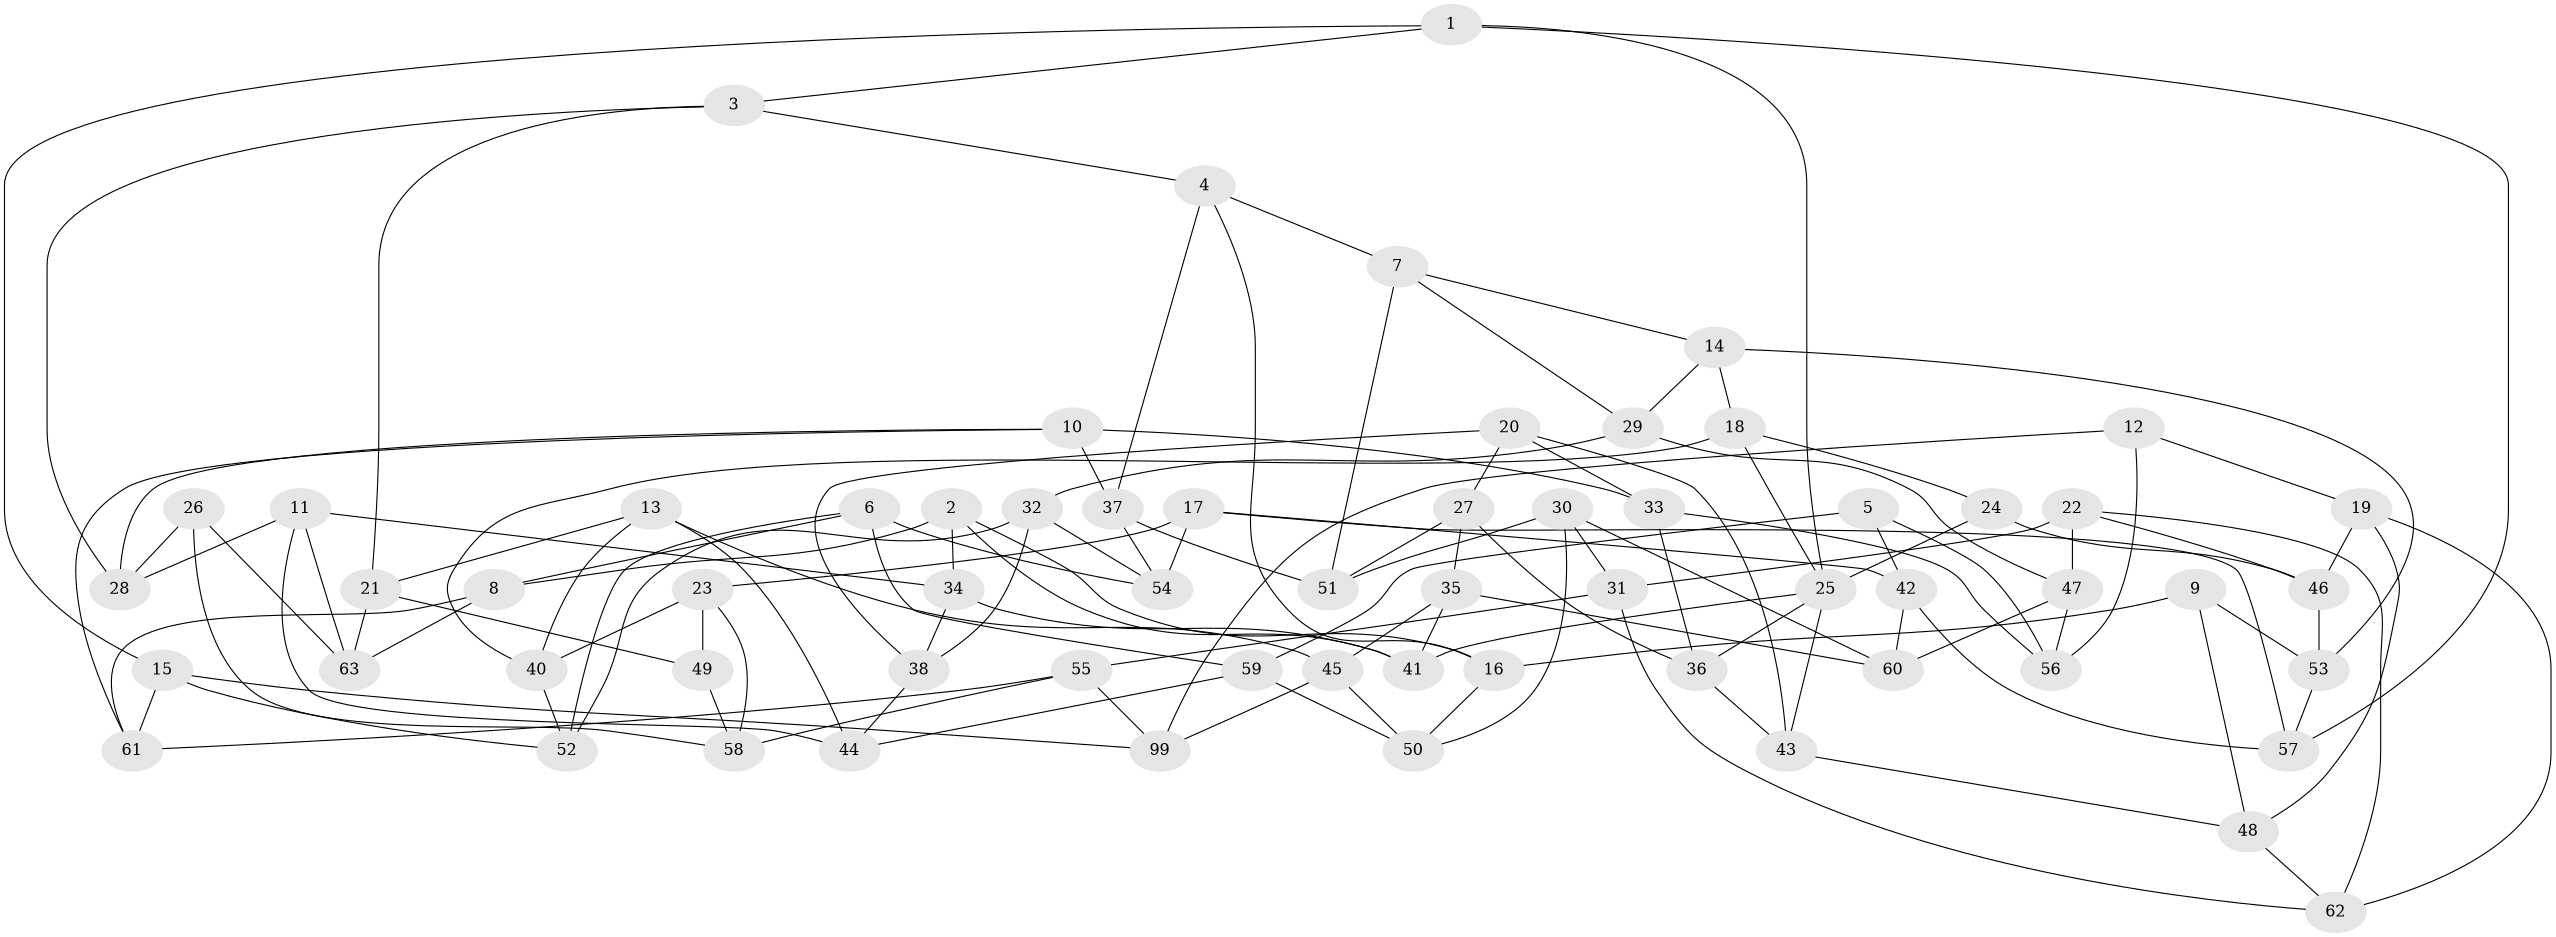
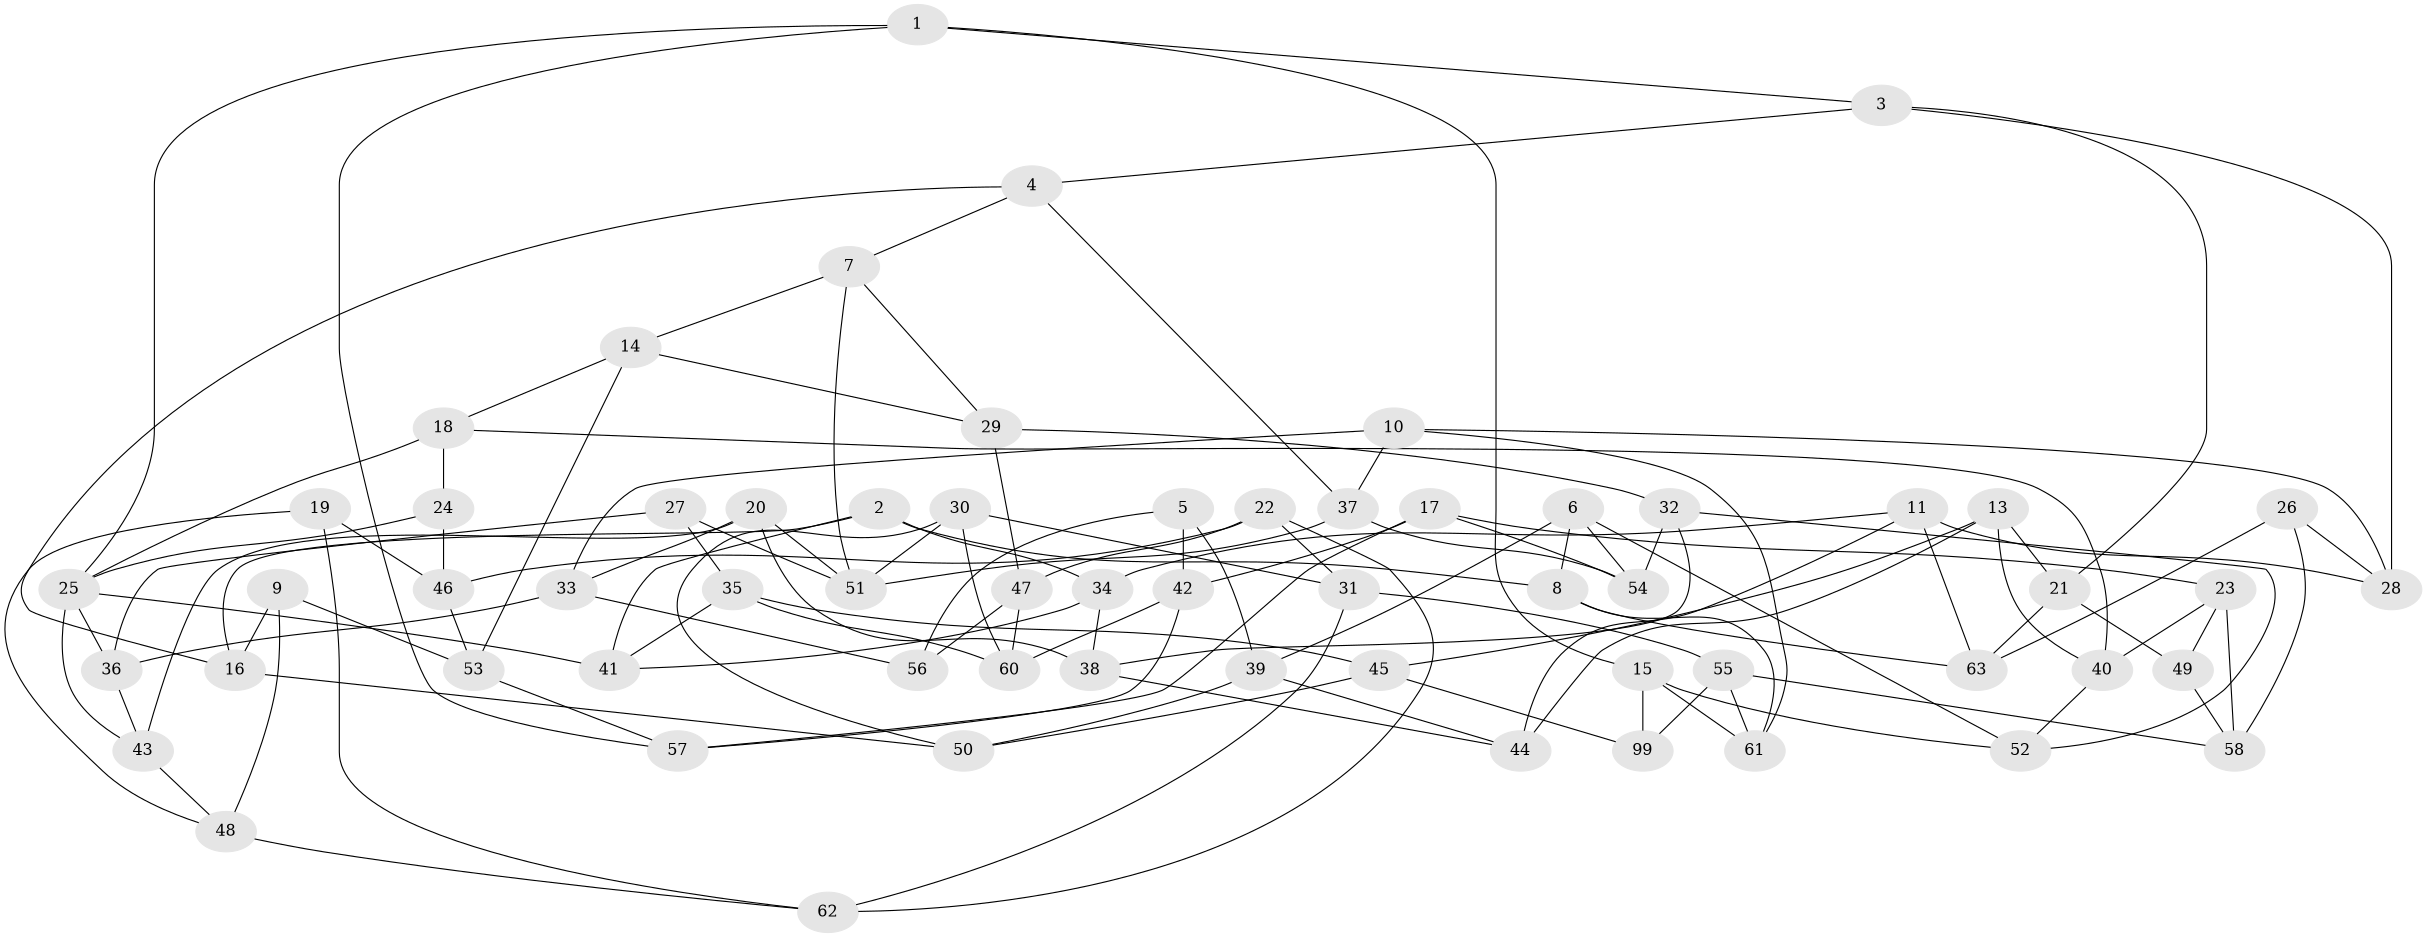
(2134, 428) -> none
(1487, 469) -> (806, 549)
(1252, 670) -> (1256, 670)
